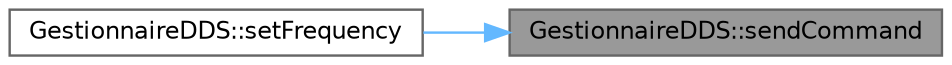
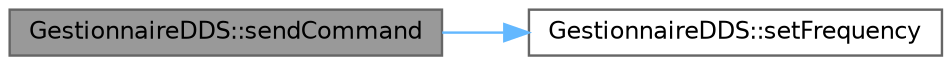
(454, 33) -> (473, 33)
